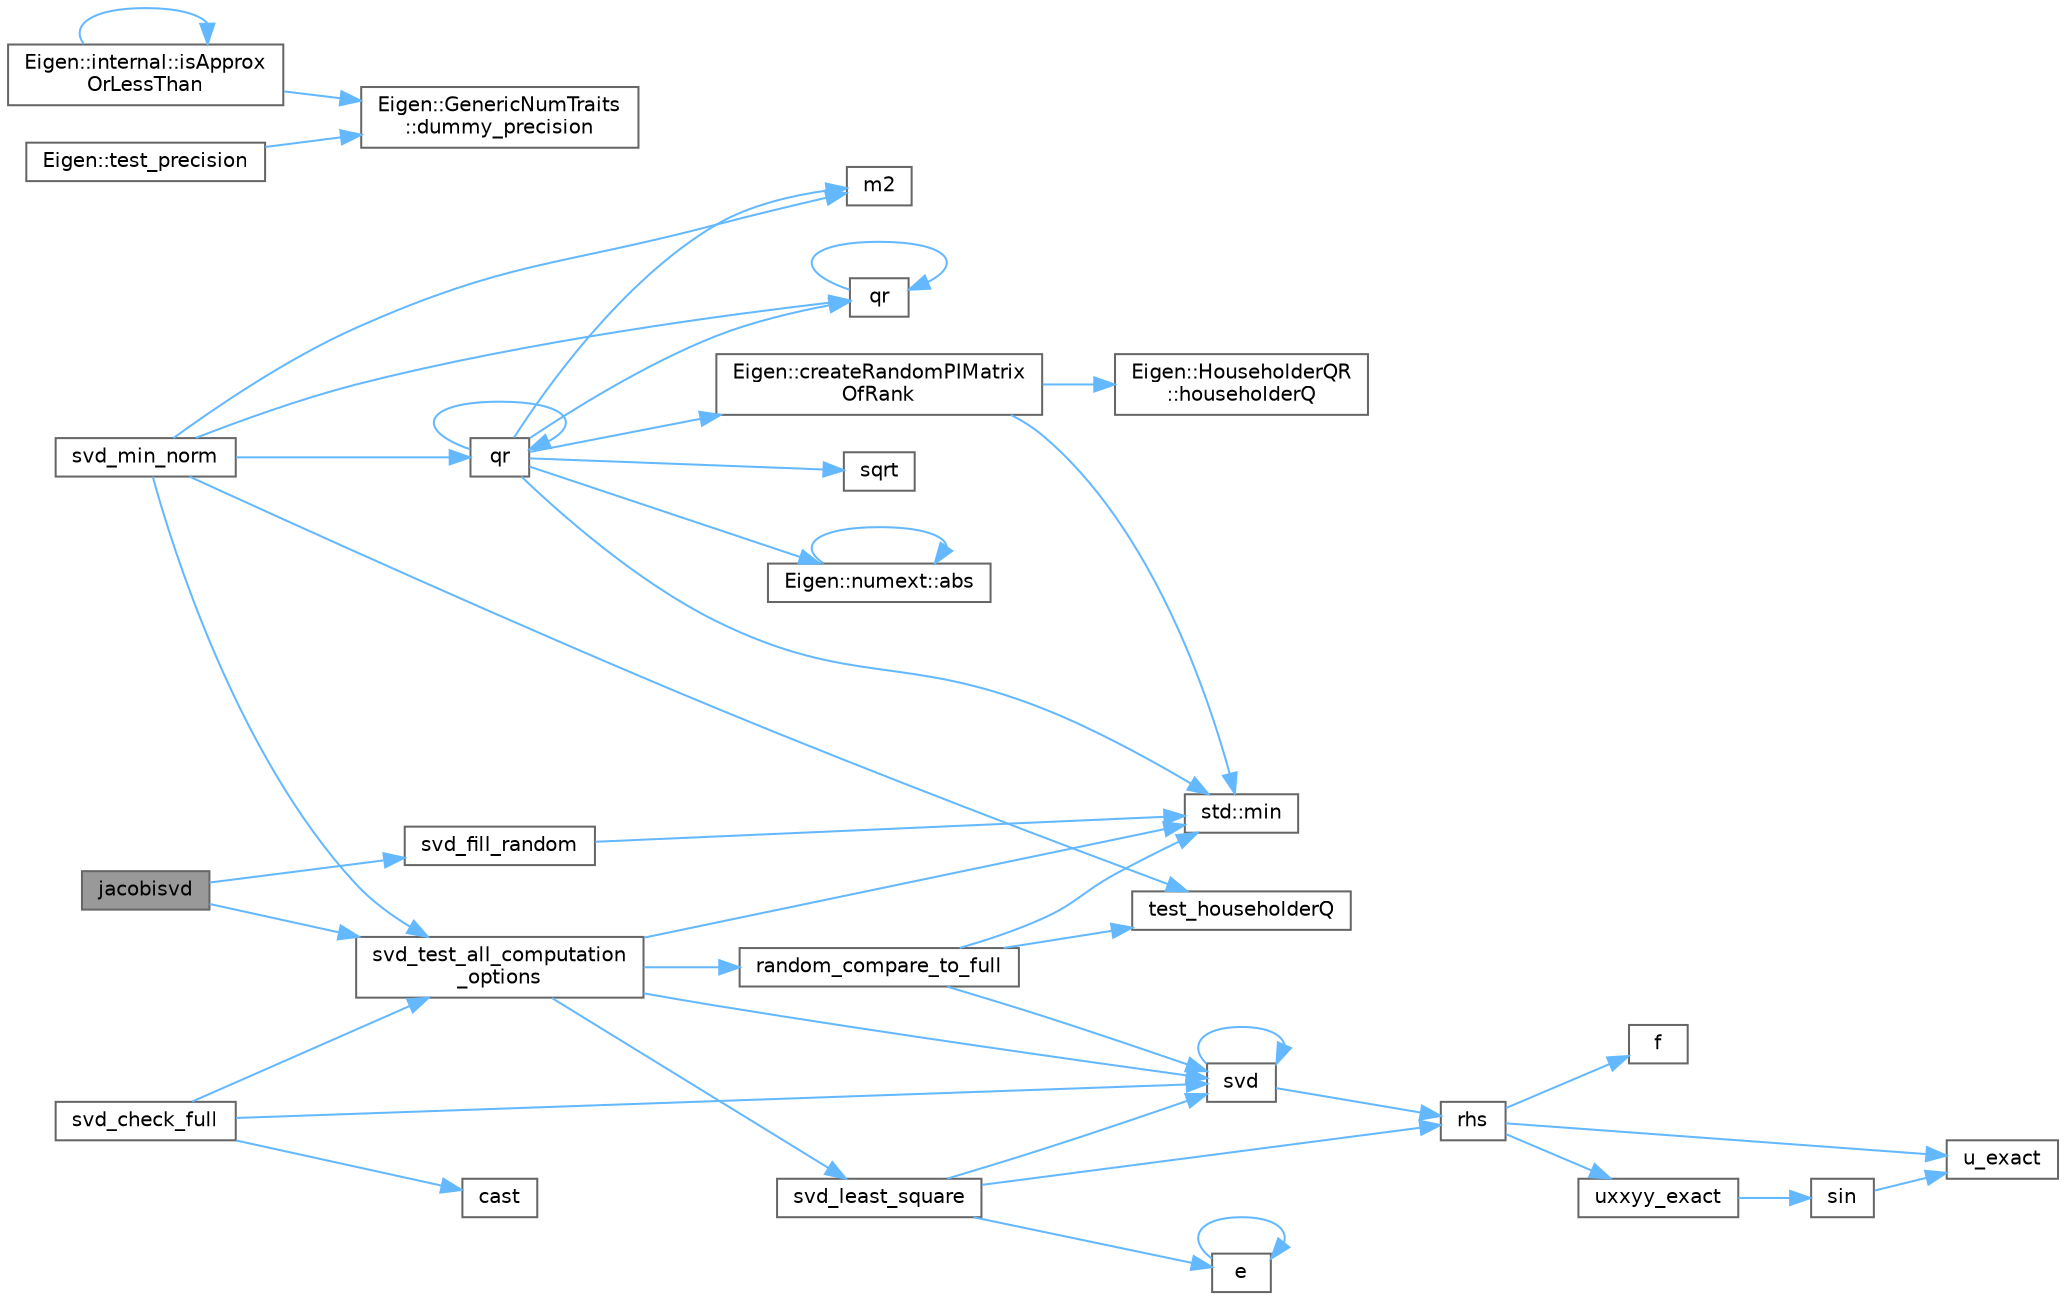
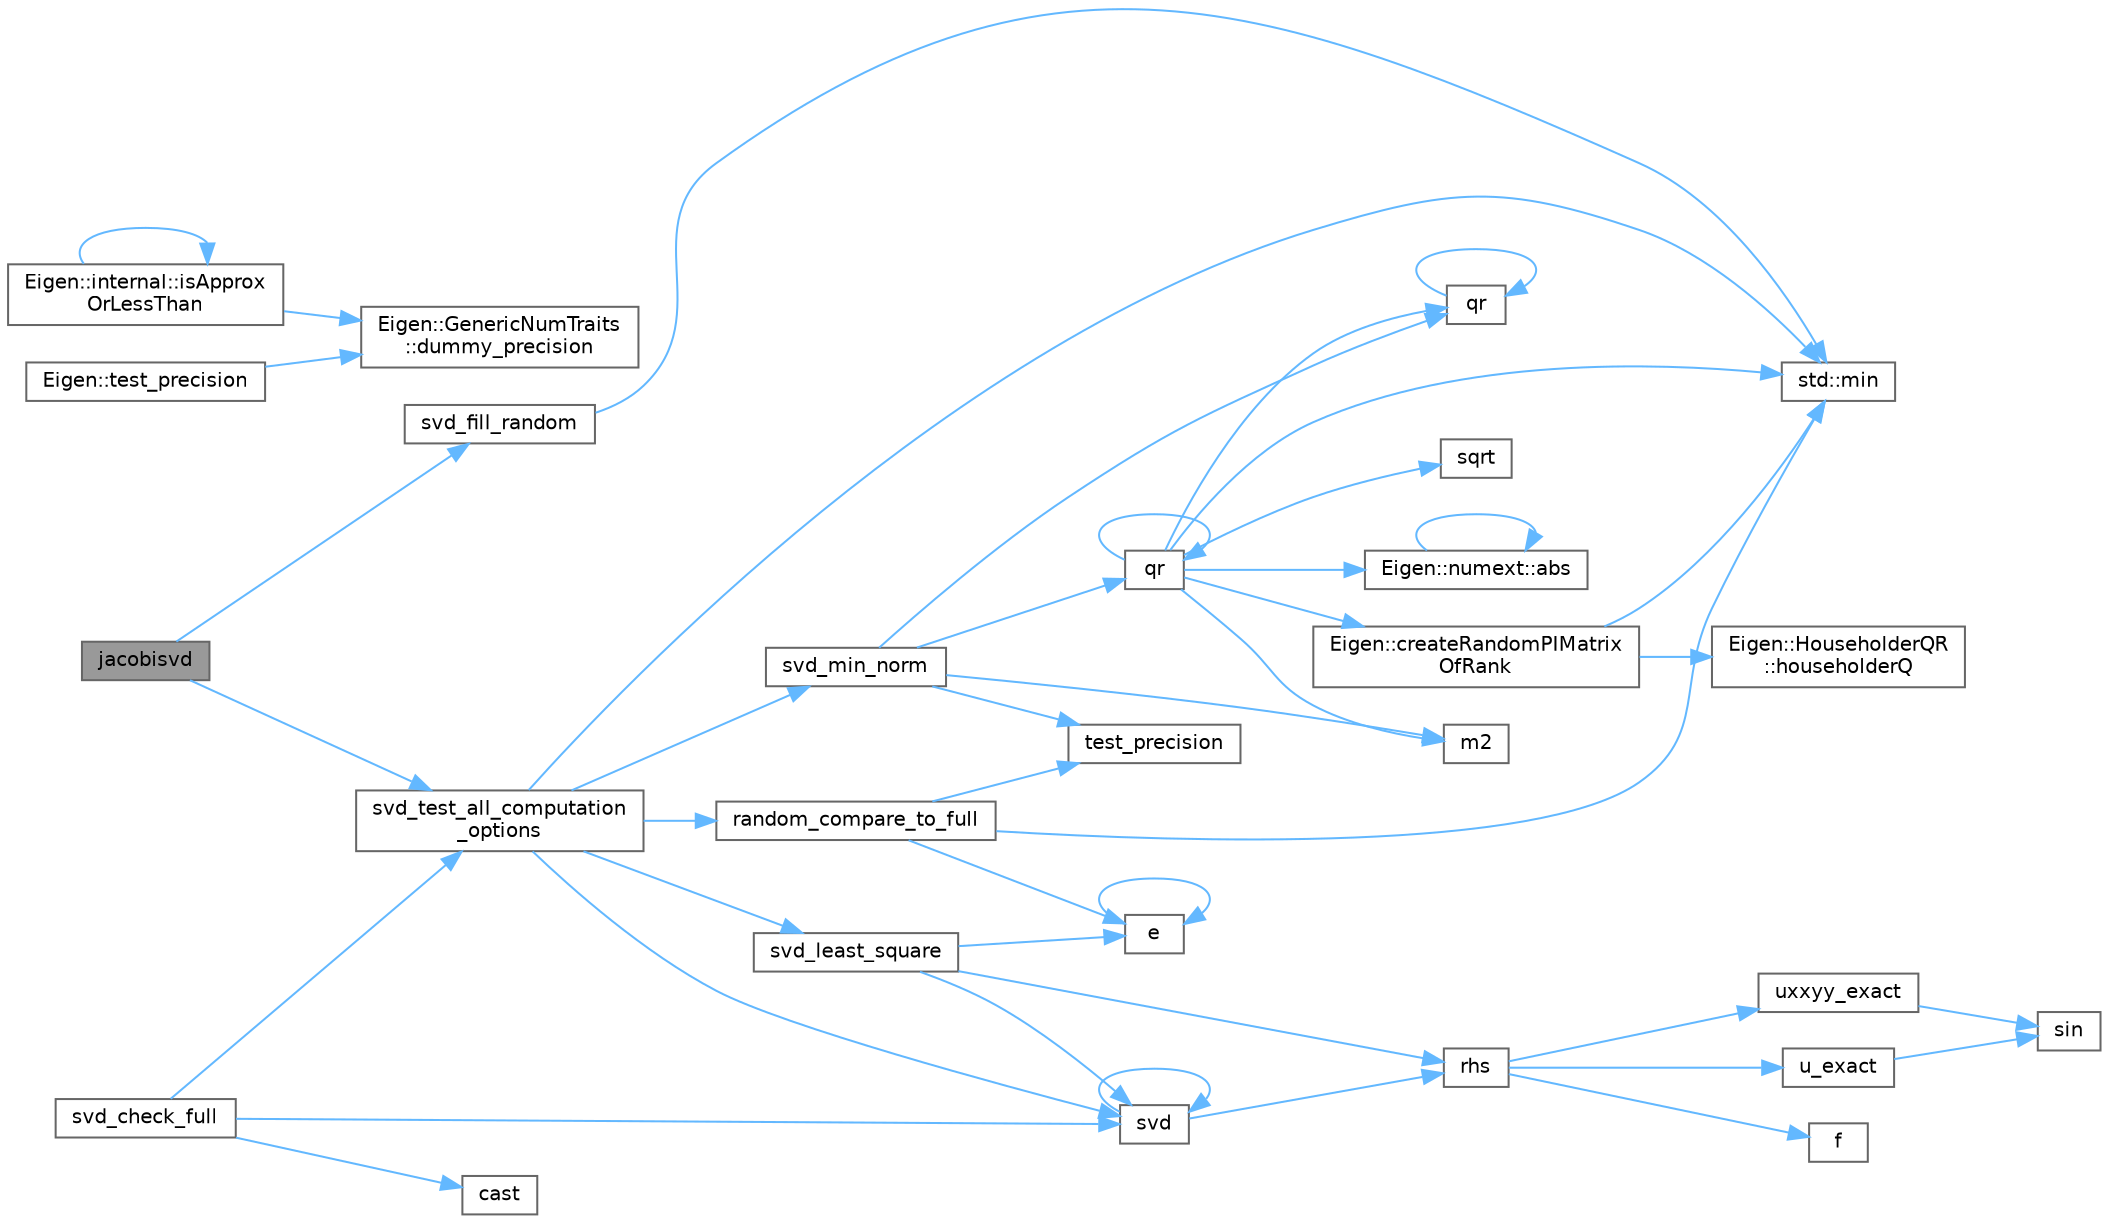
(248, 723) -> (681, 743)
(1241, 911) -> (1154, 744)
(1068, 1024) -> (1007, 878)
(1901, 1184) -> (1956, 1049)
